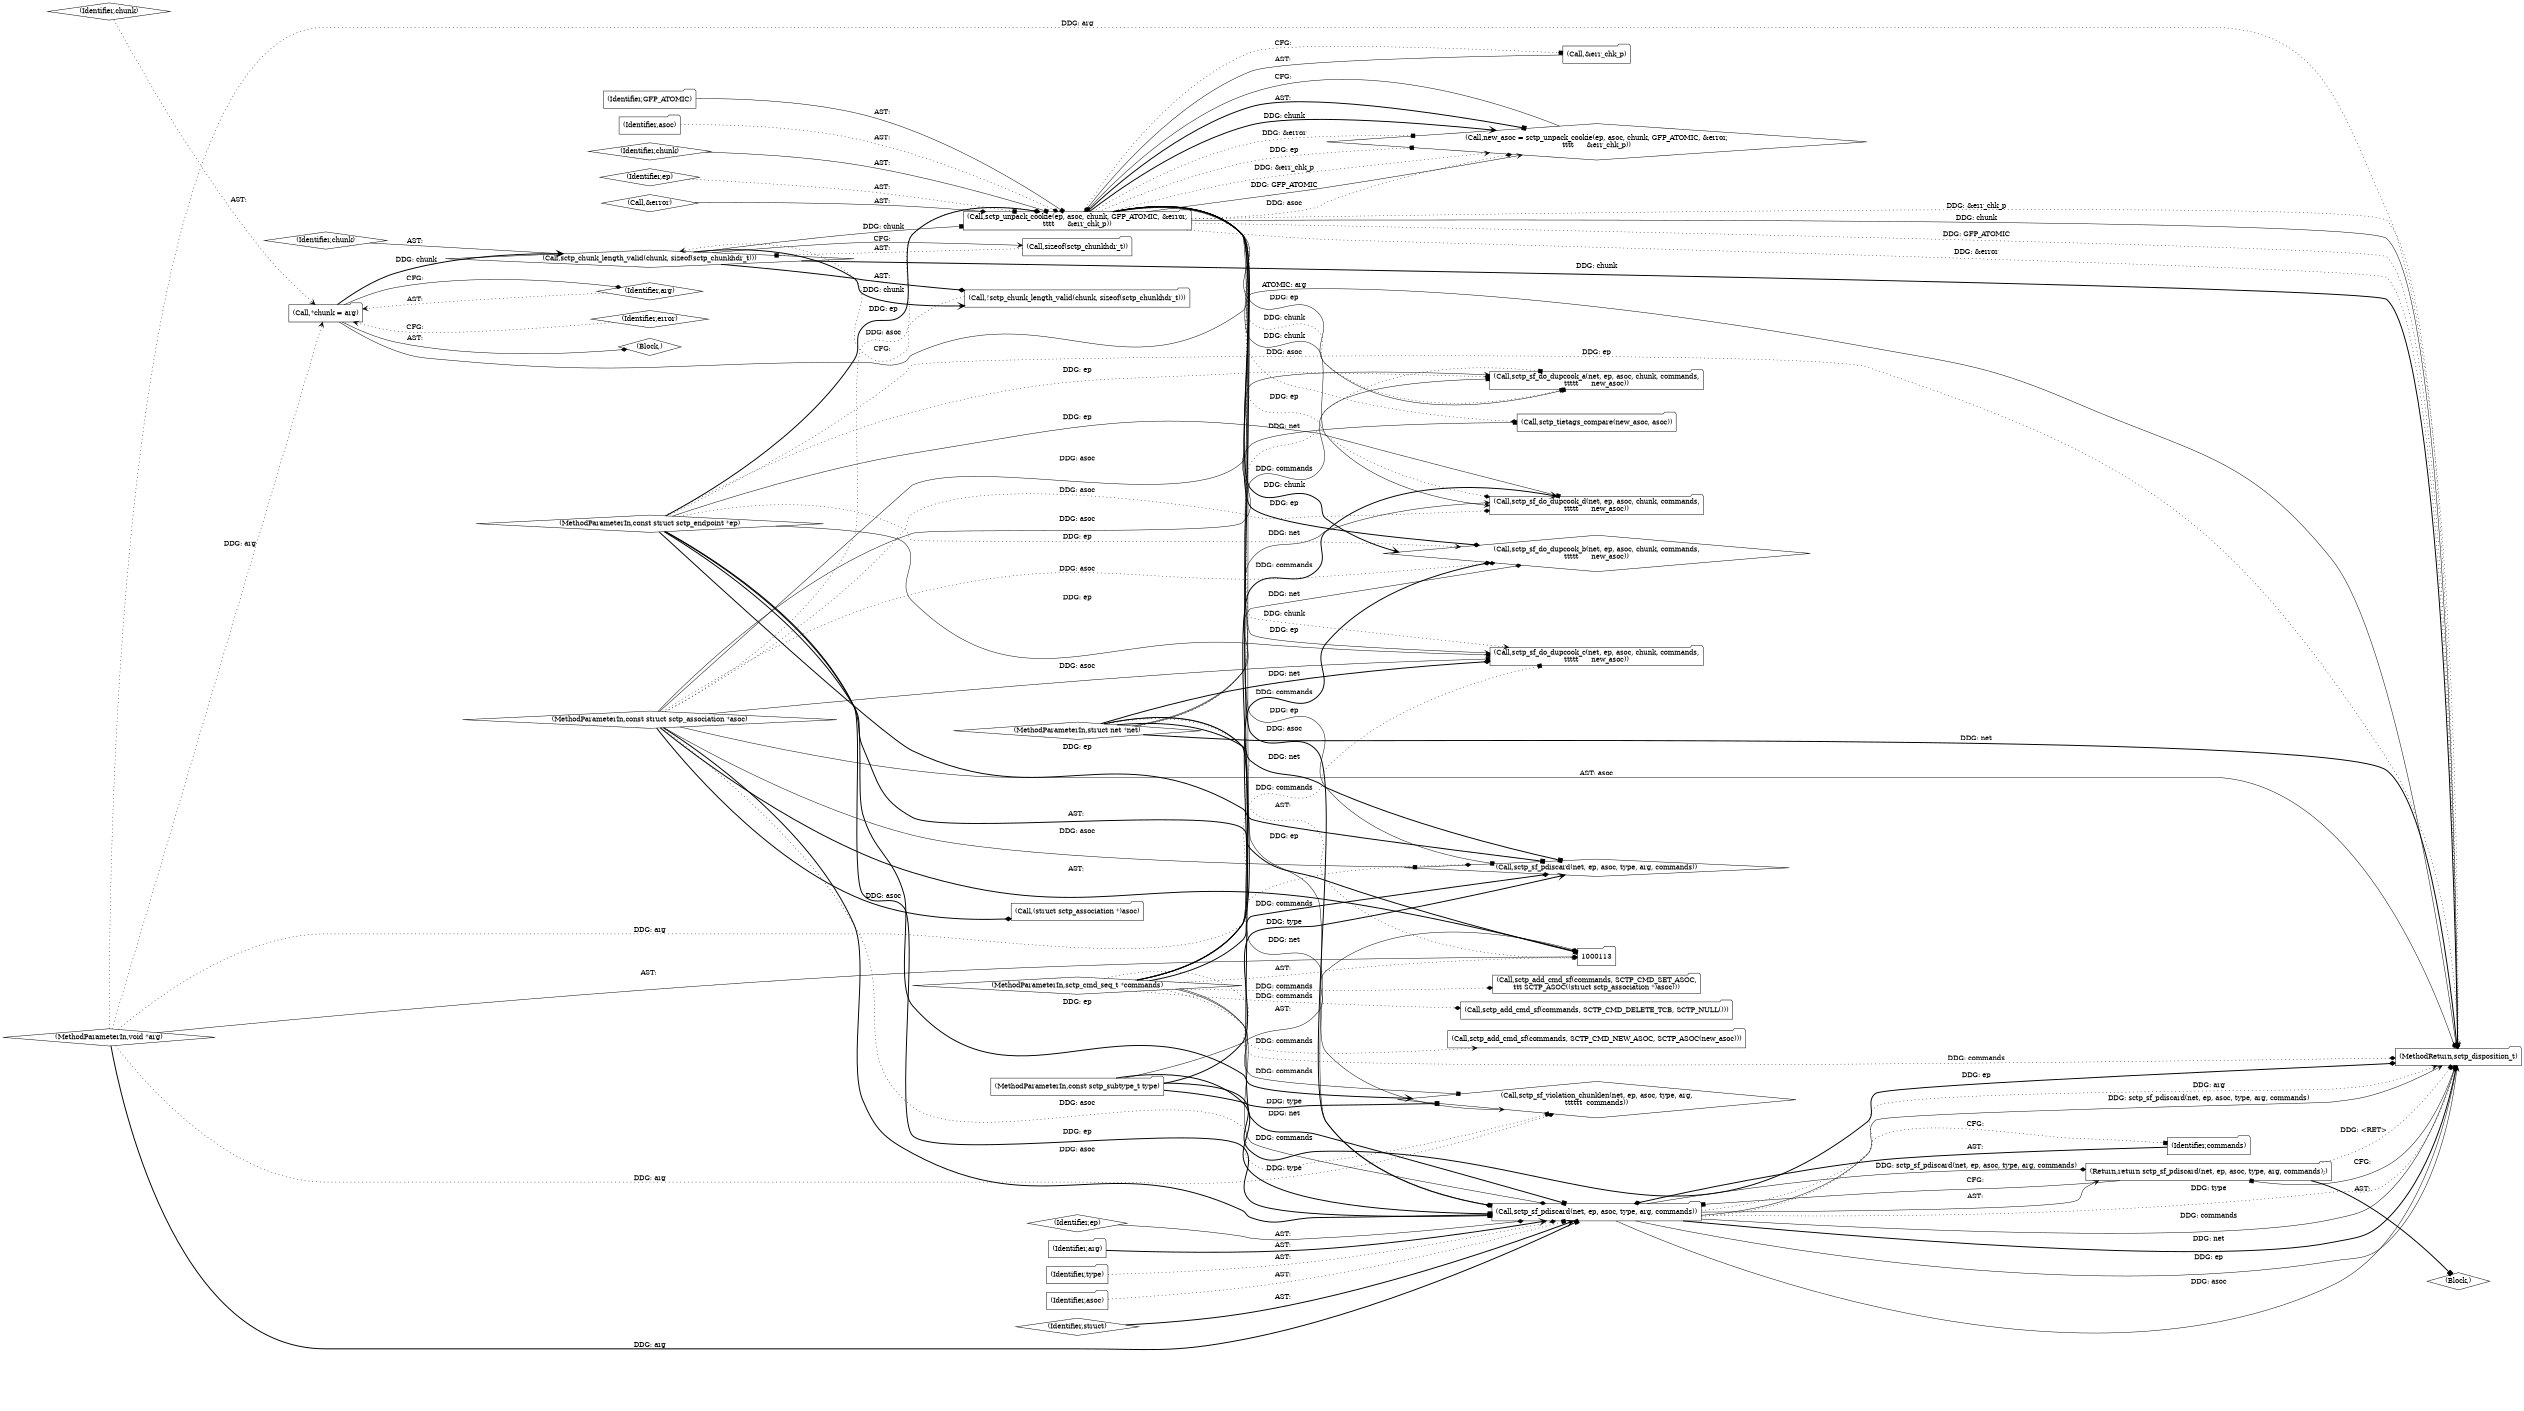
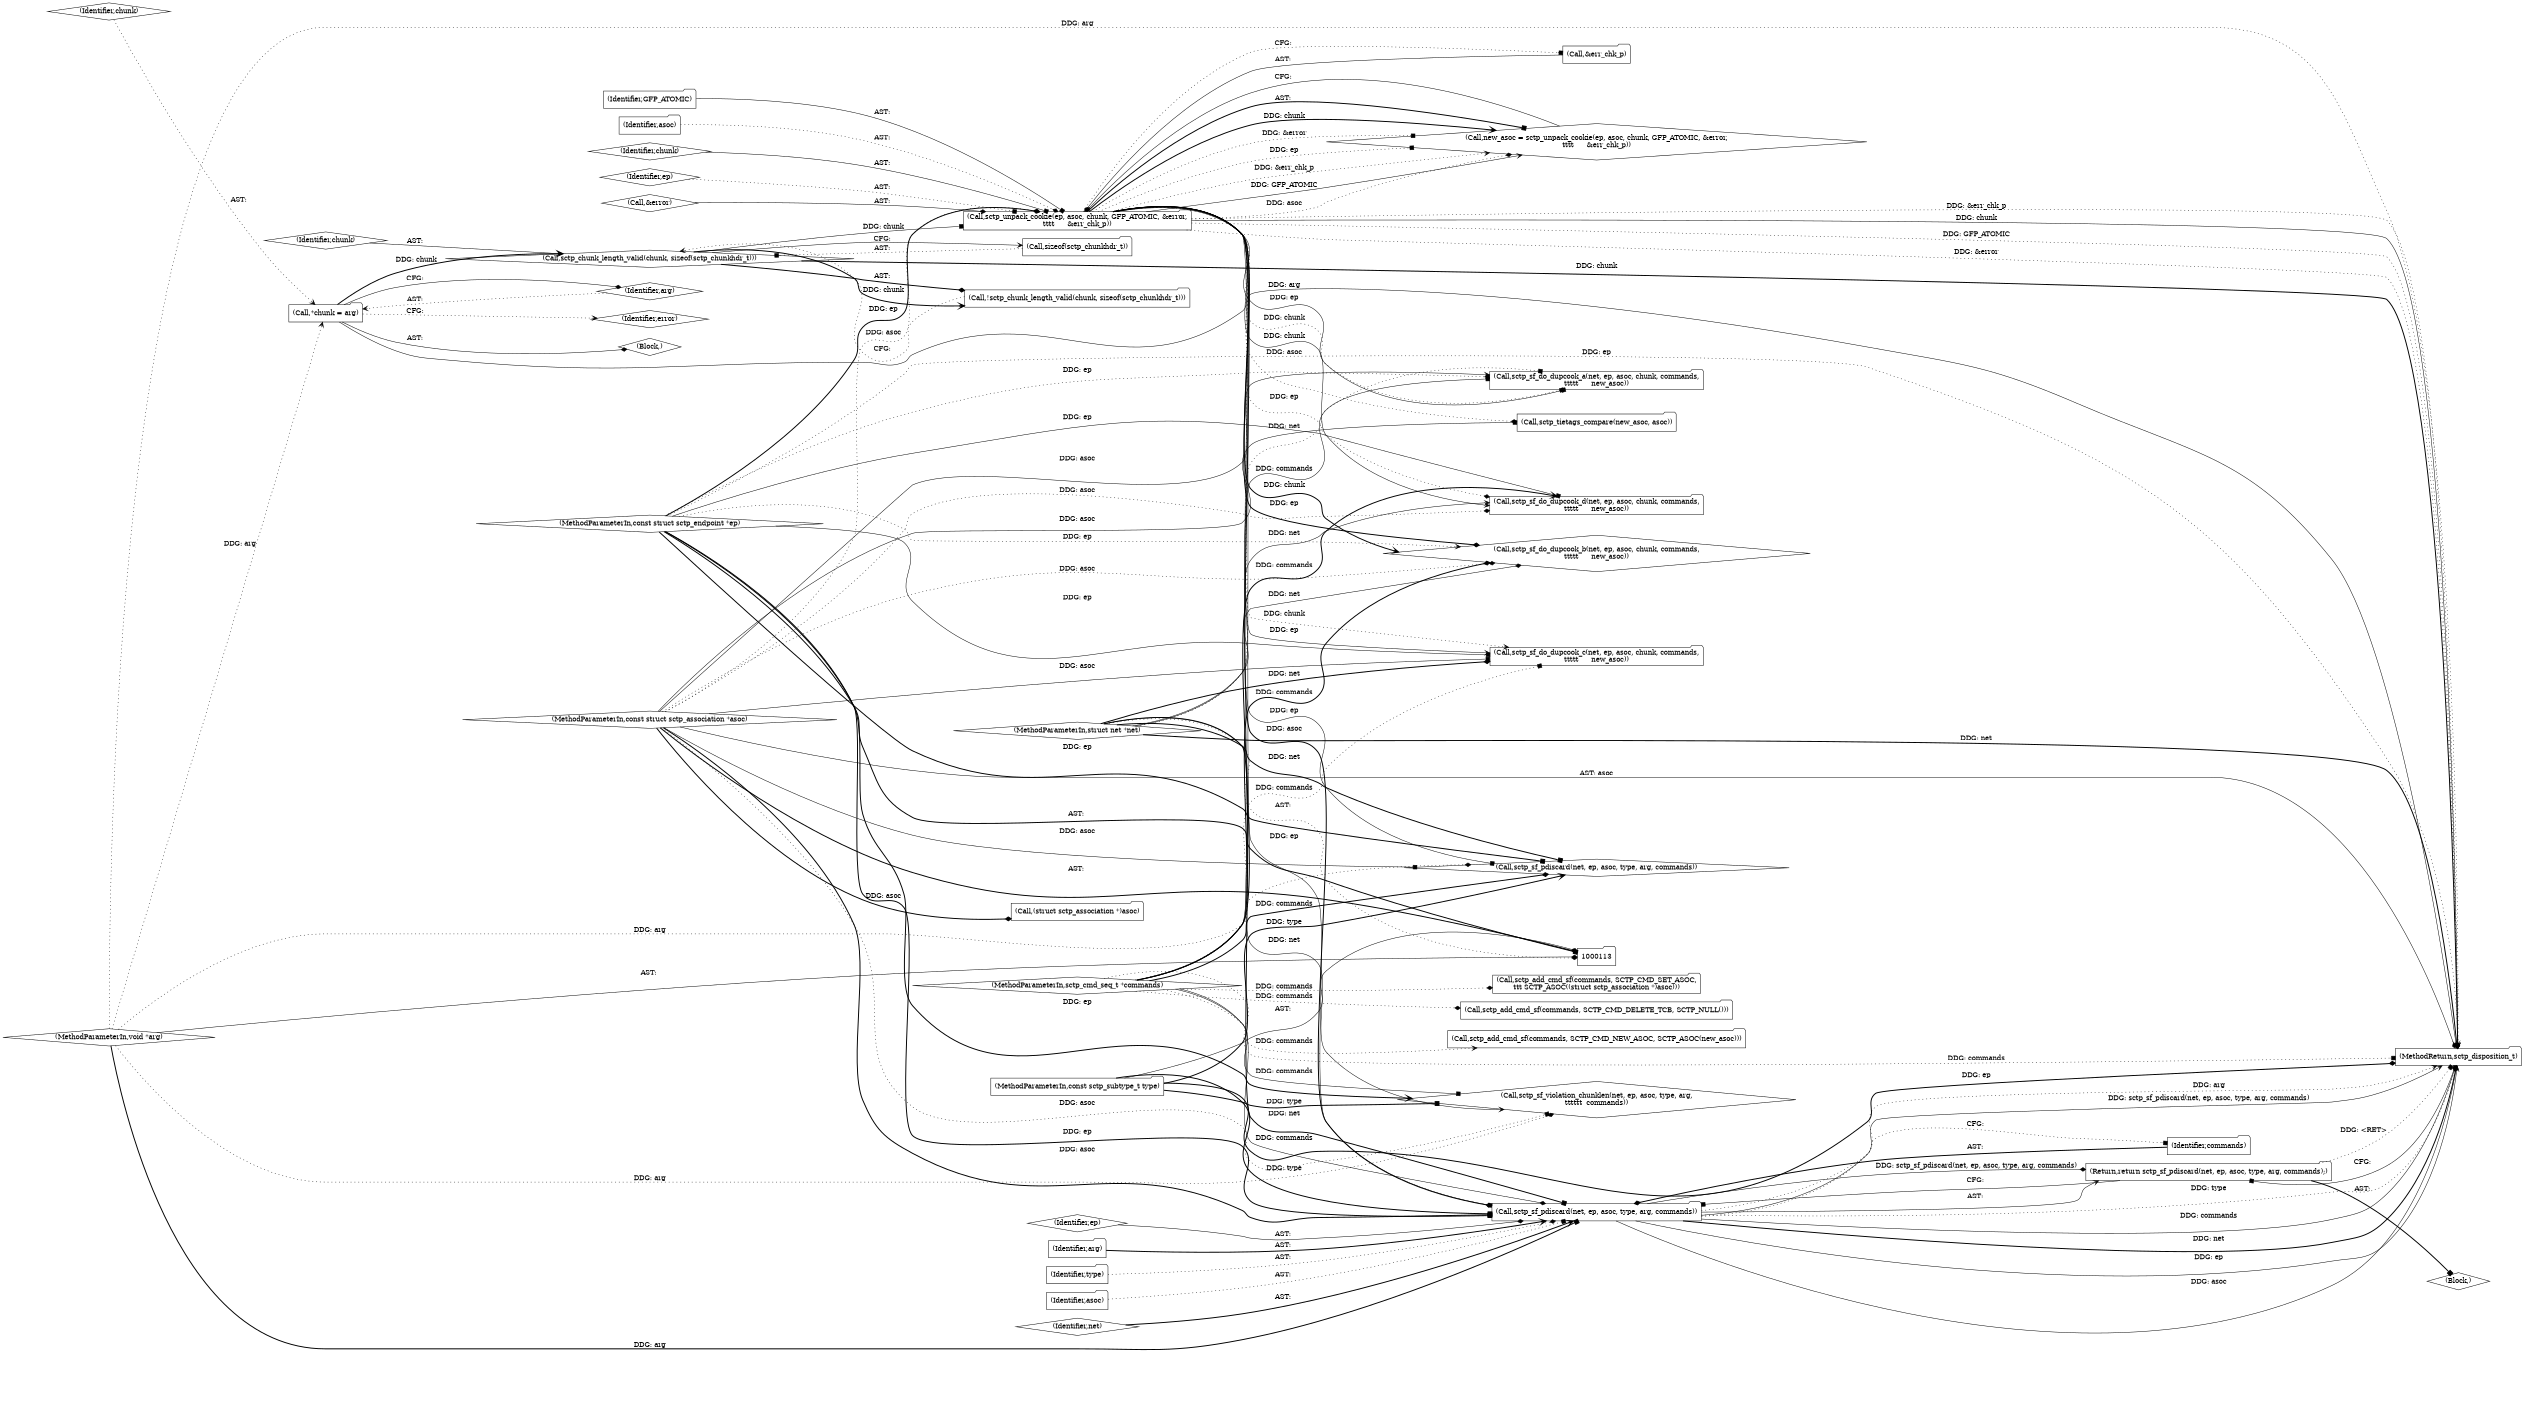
(1284, 285) -> (1284, 285)
(485, 331) -> (478, 316)
(1376, 966) -> none
(1717, 1065) -> (1717, 1065)
(1077, 1327) -> (1077, 1327)
